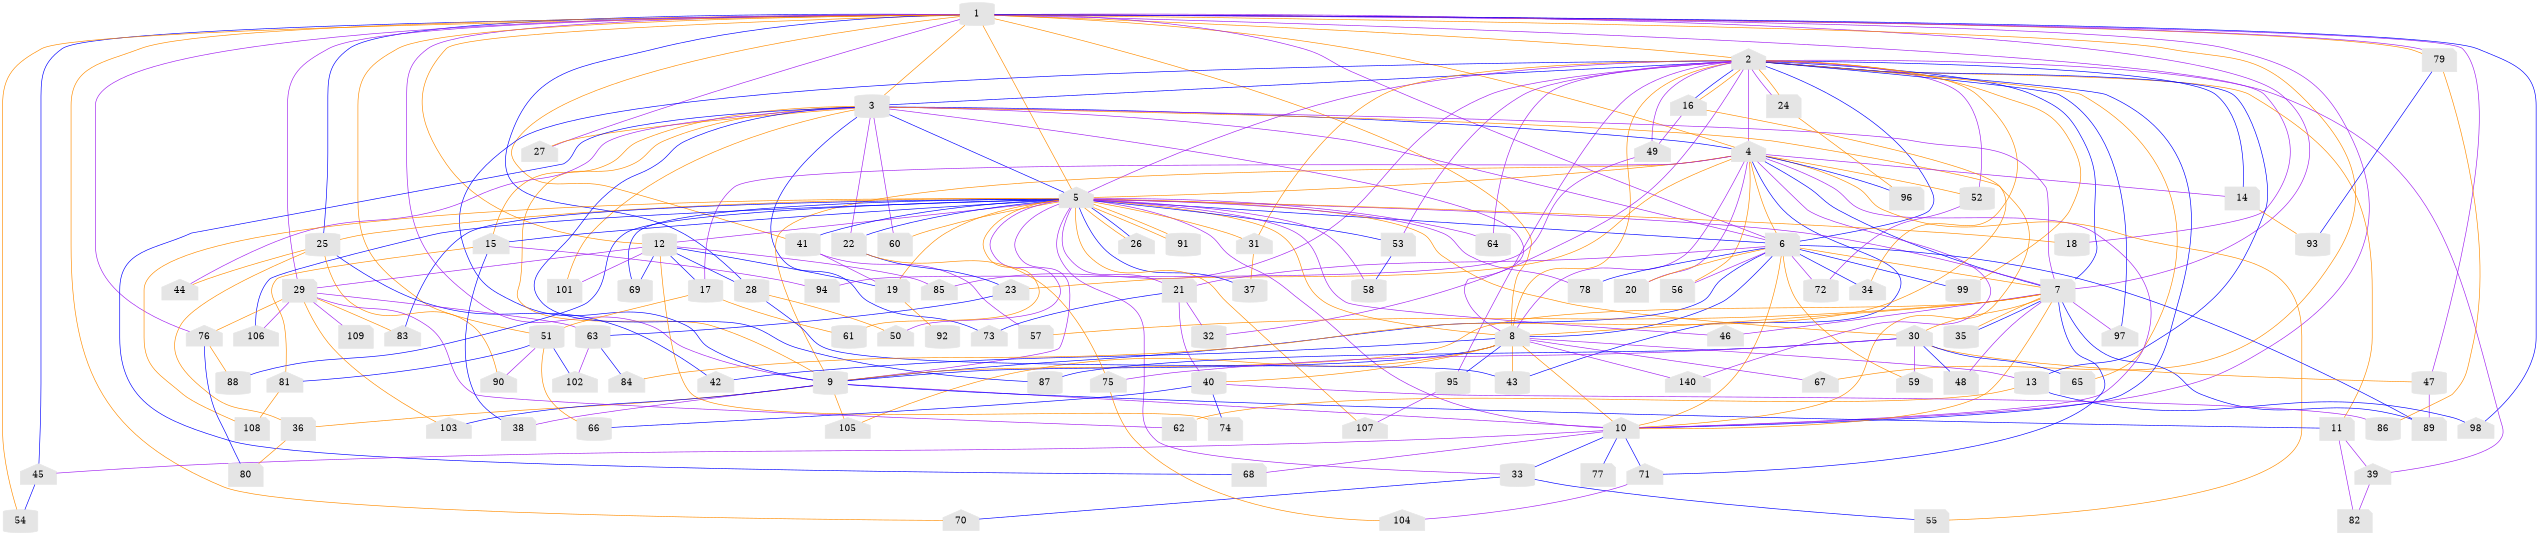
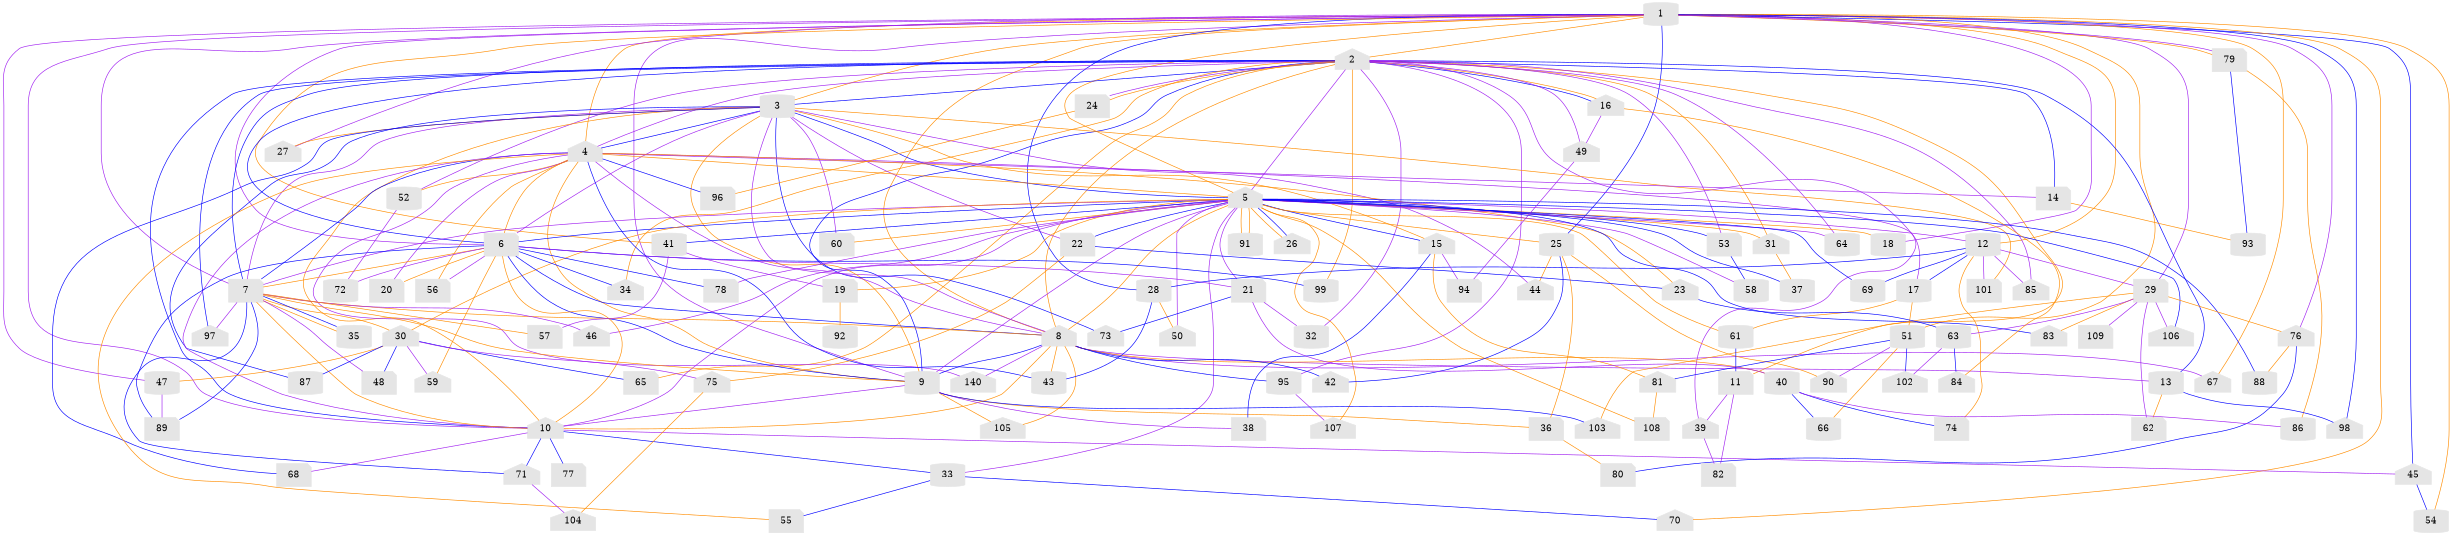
(771, 265) -> none
(1584, 413) -> (1736, 361)
